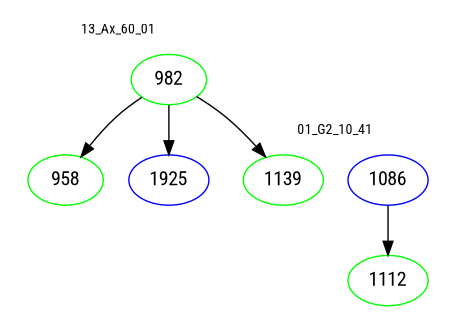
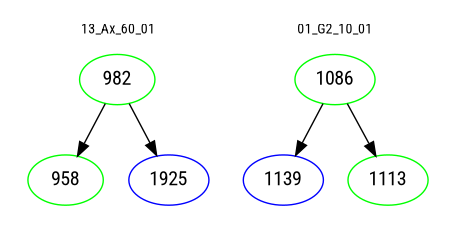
(241, 131) -> (313, 123)
(336, 131) -> (336, 30)
(283, 180) -> (283, 180)
(388, 180) -> (335, 80)
(388, 281) -> (388, 180)
